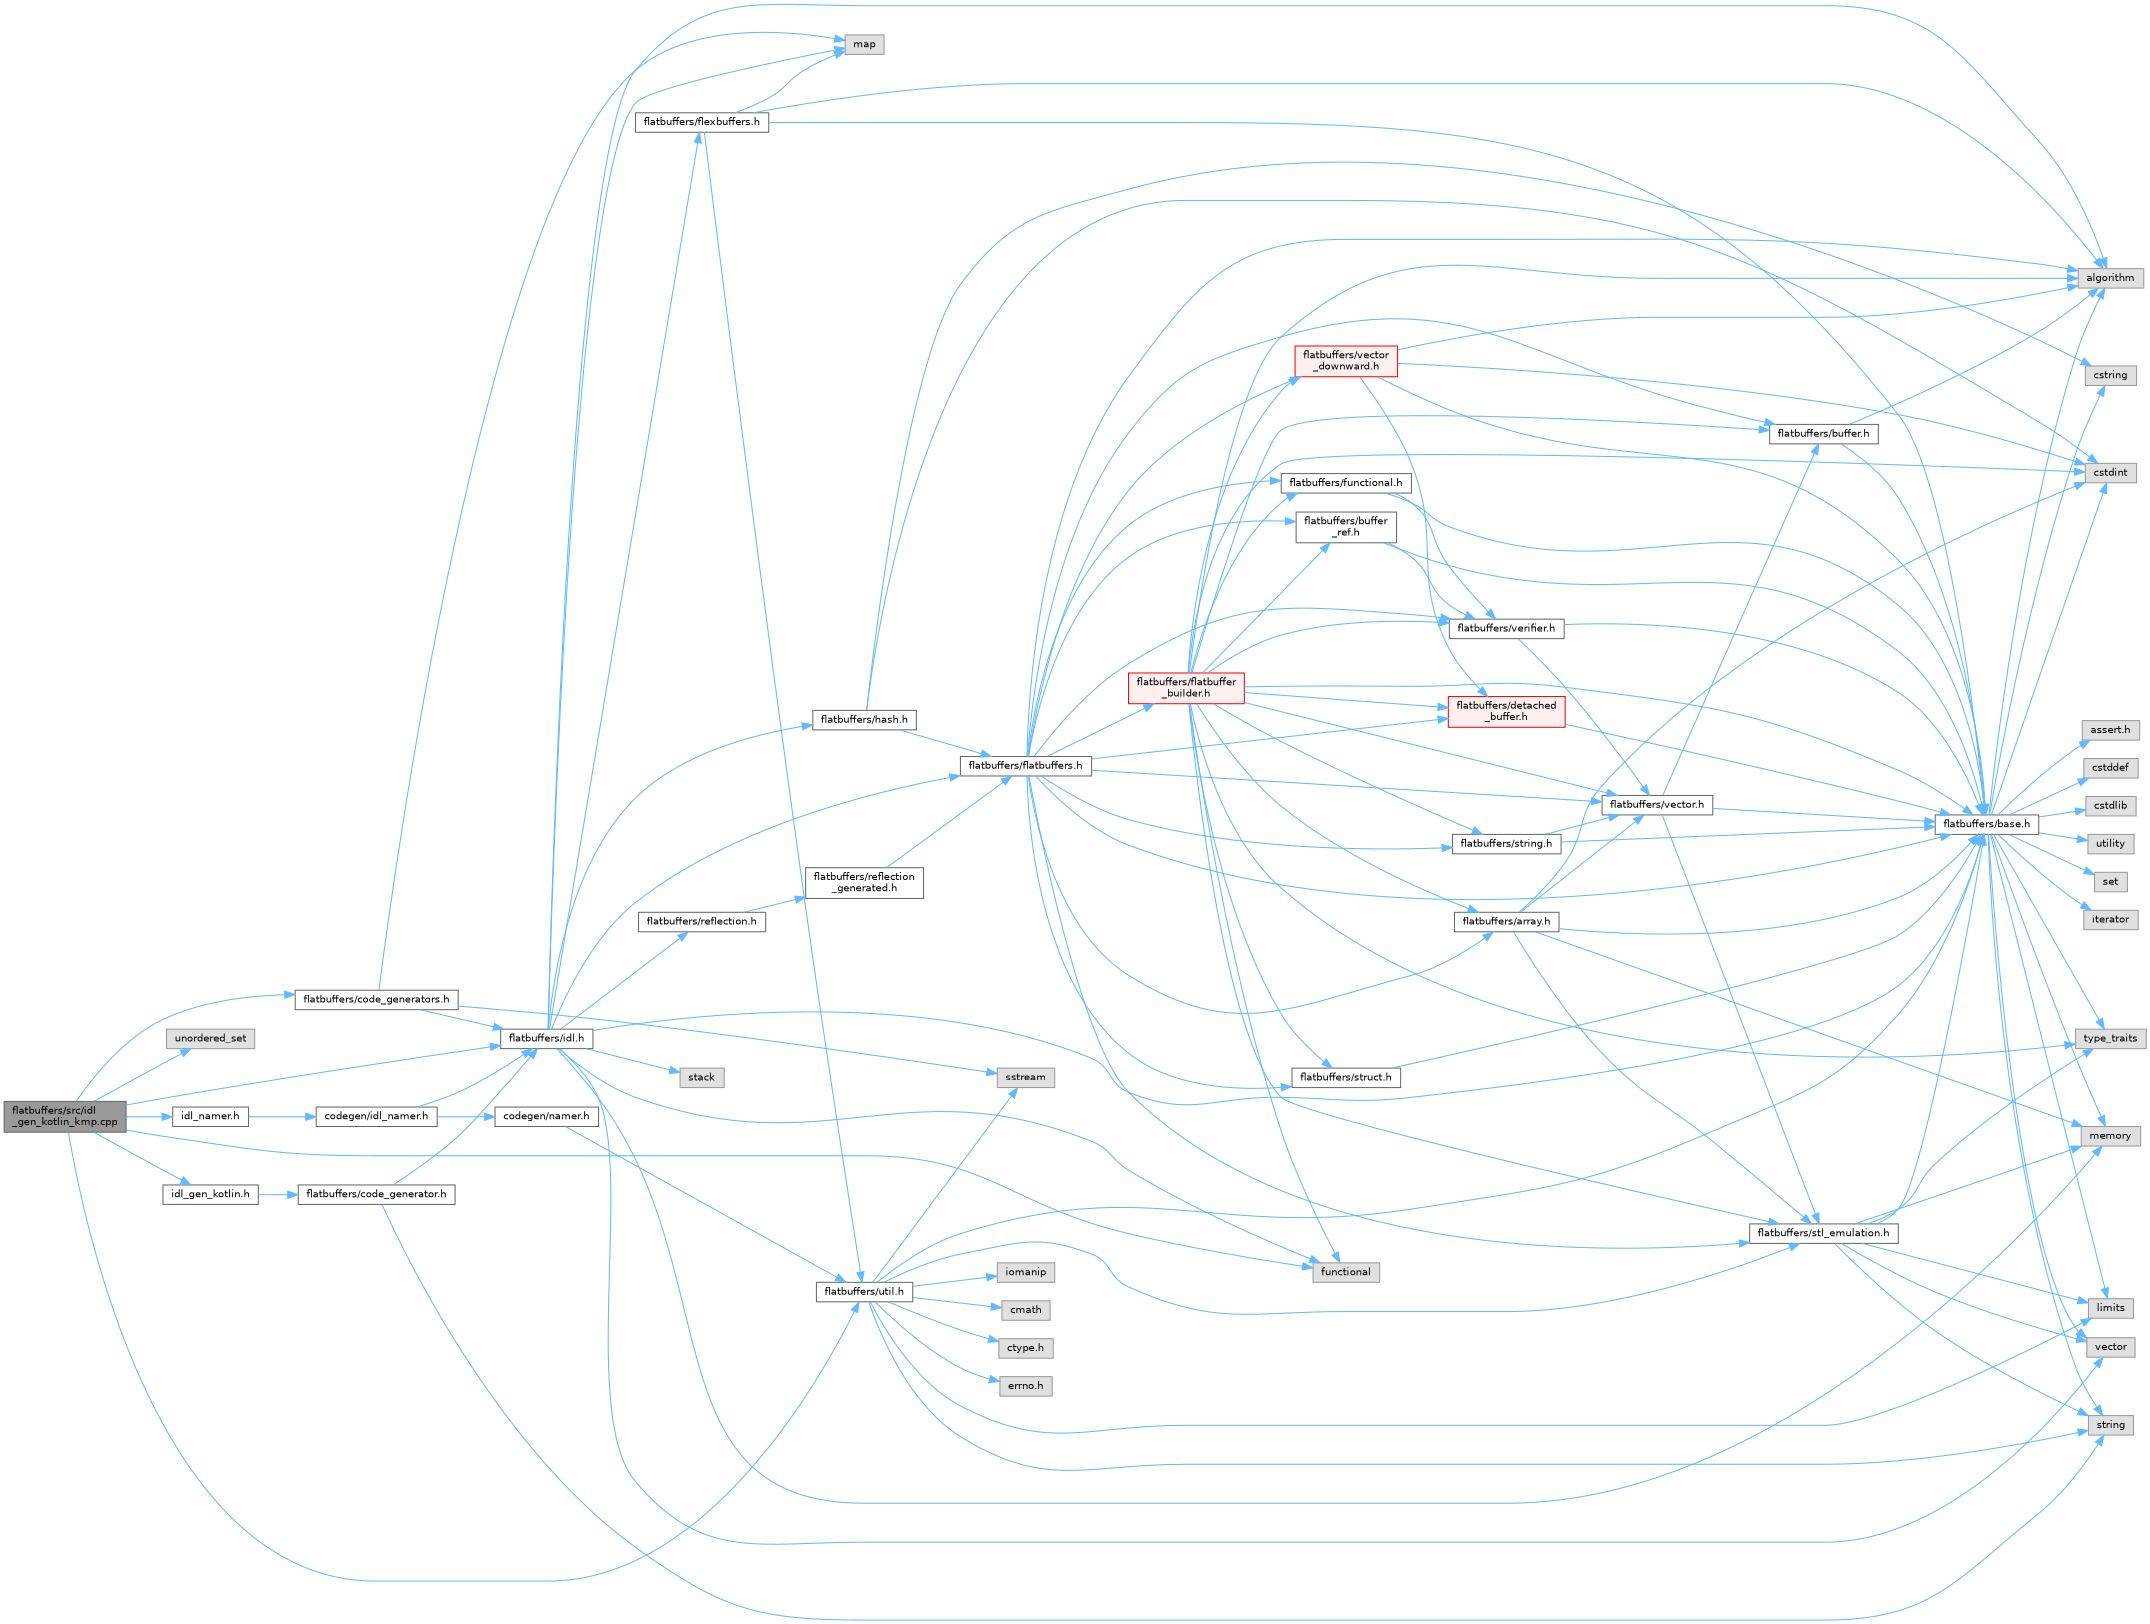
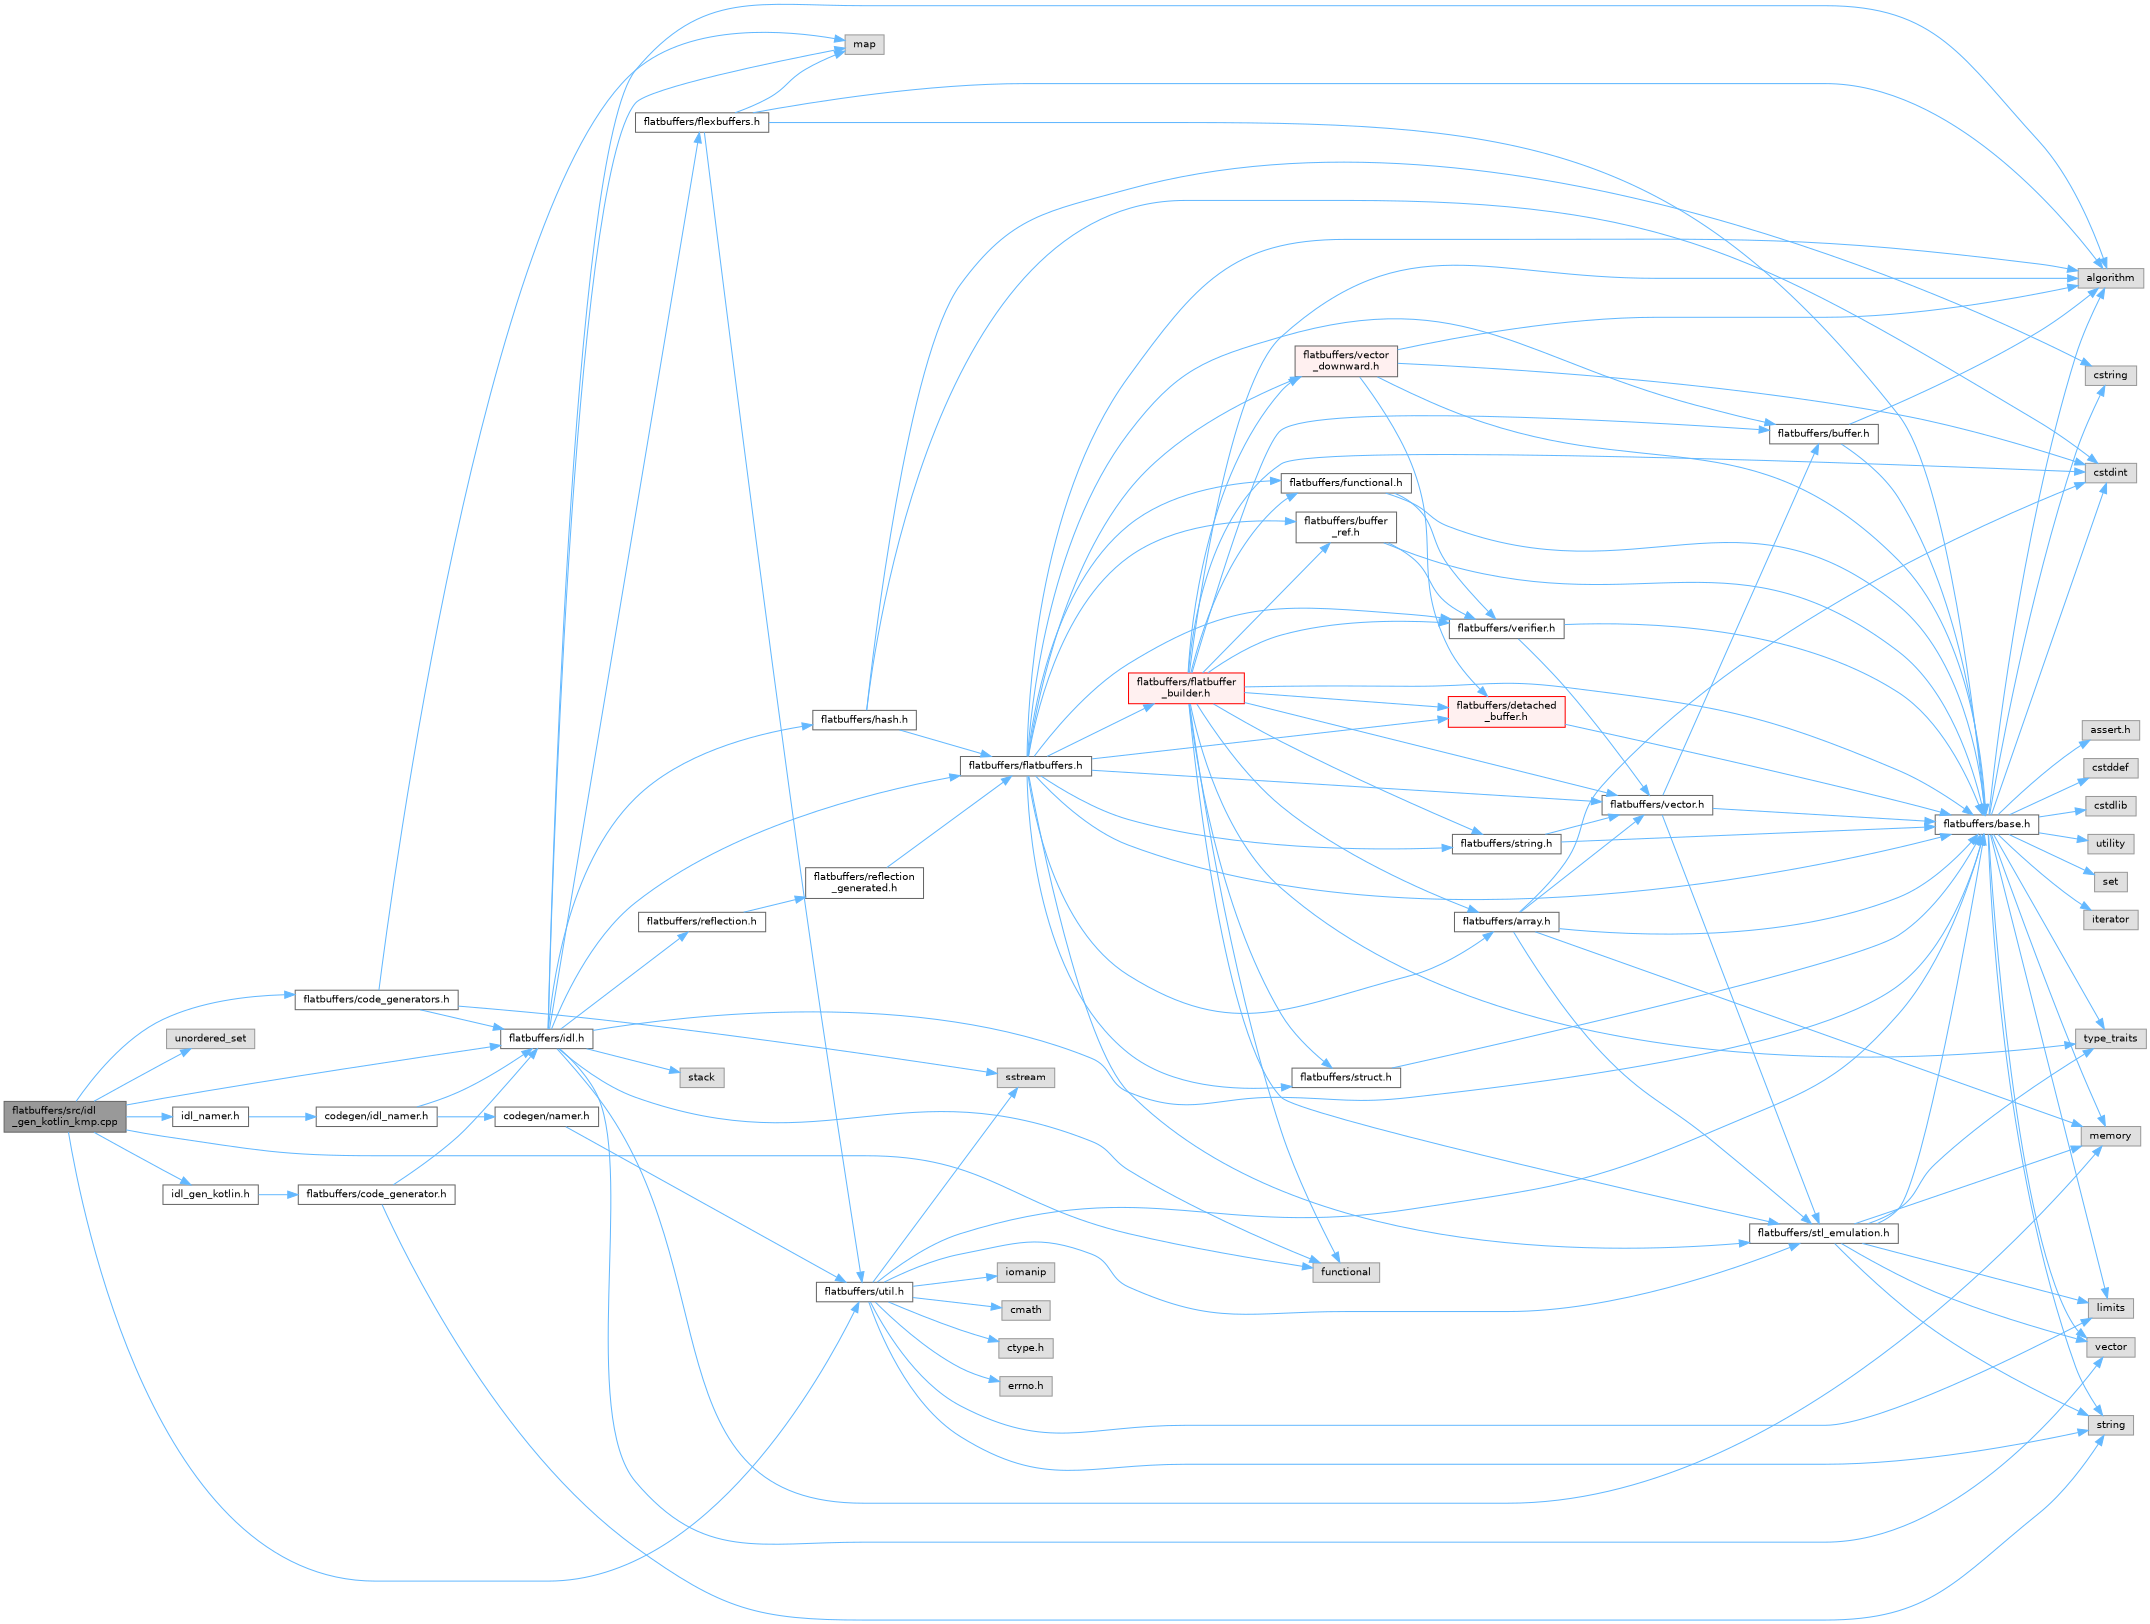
(1346, 361) -> (1346, 361)
